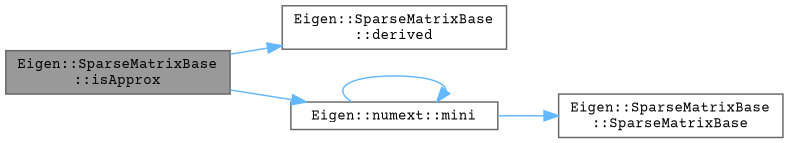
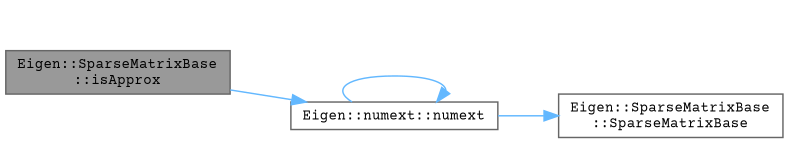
(394, 27) -> none
(394, 116) -> (394, 116)
